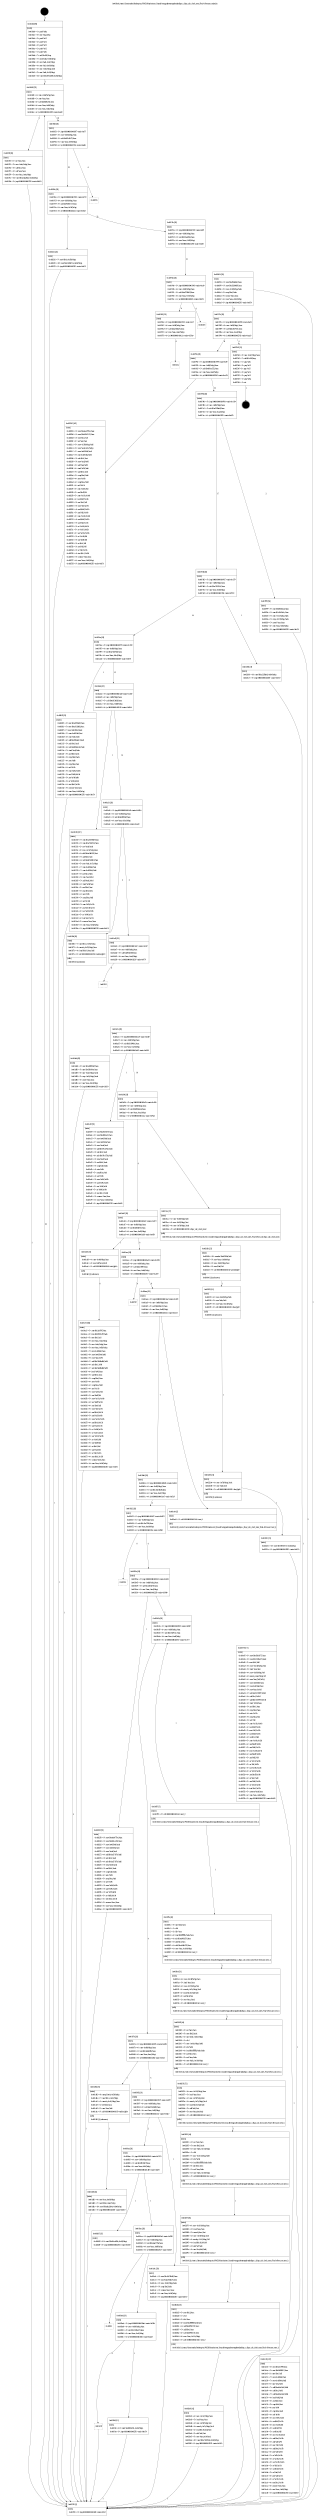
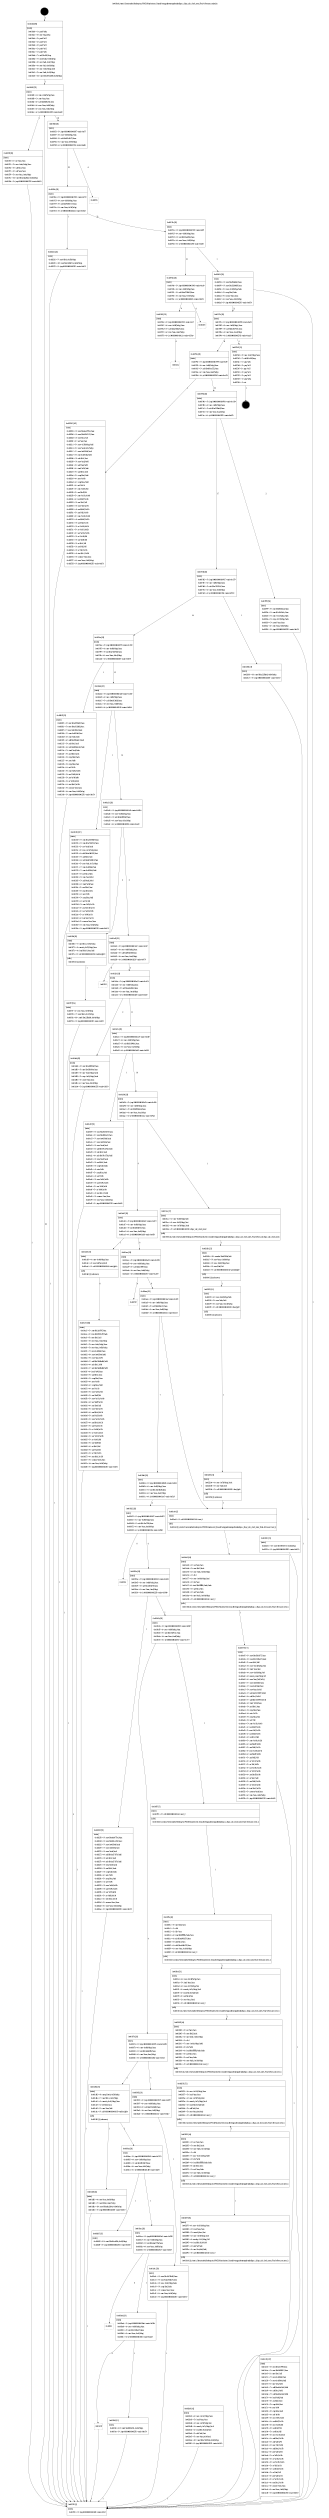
none -> (207, 259)
none -> (130, 985)
none -> (85, 1012)
(274, 1502) -> (222, 1504)
none -> (235, 1582)
(155, 1726) -> (192, 1722)
(233, 2128) -> (231, 2129)
(147, 2131) -> (127, 2134)
(225, 2326) -> none
